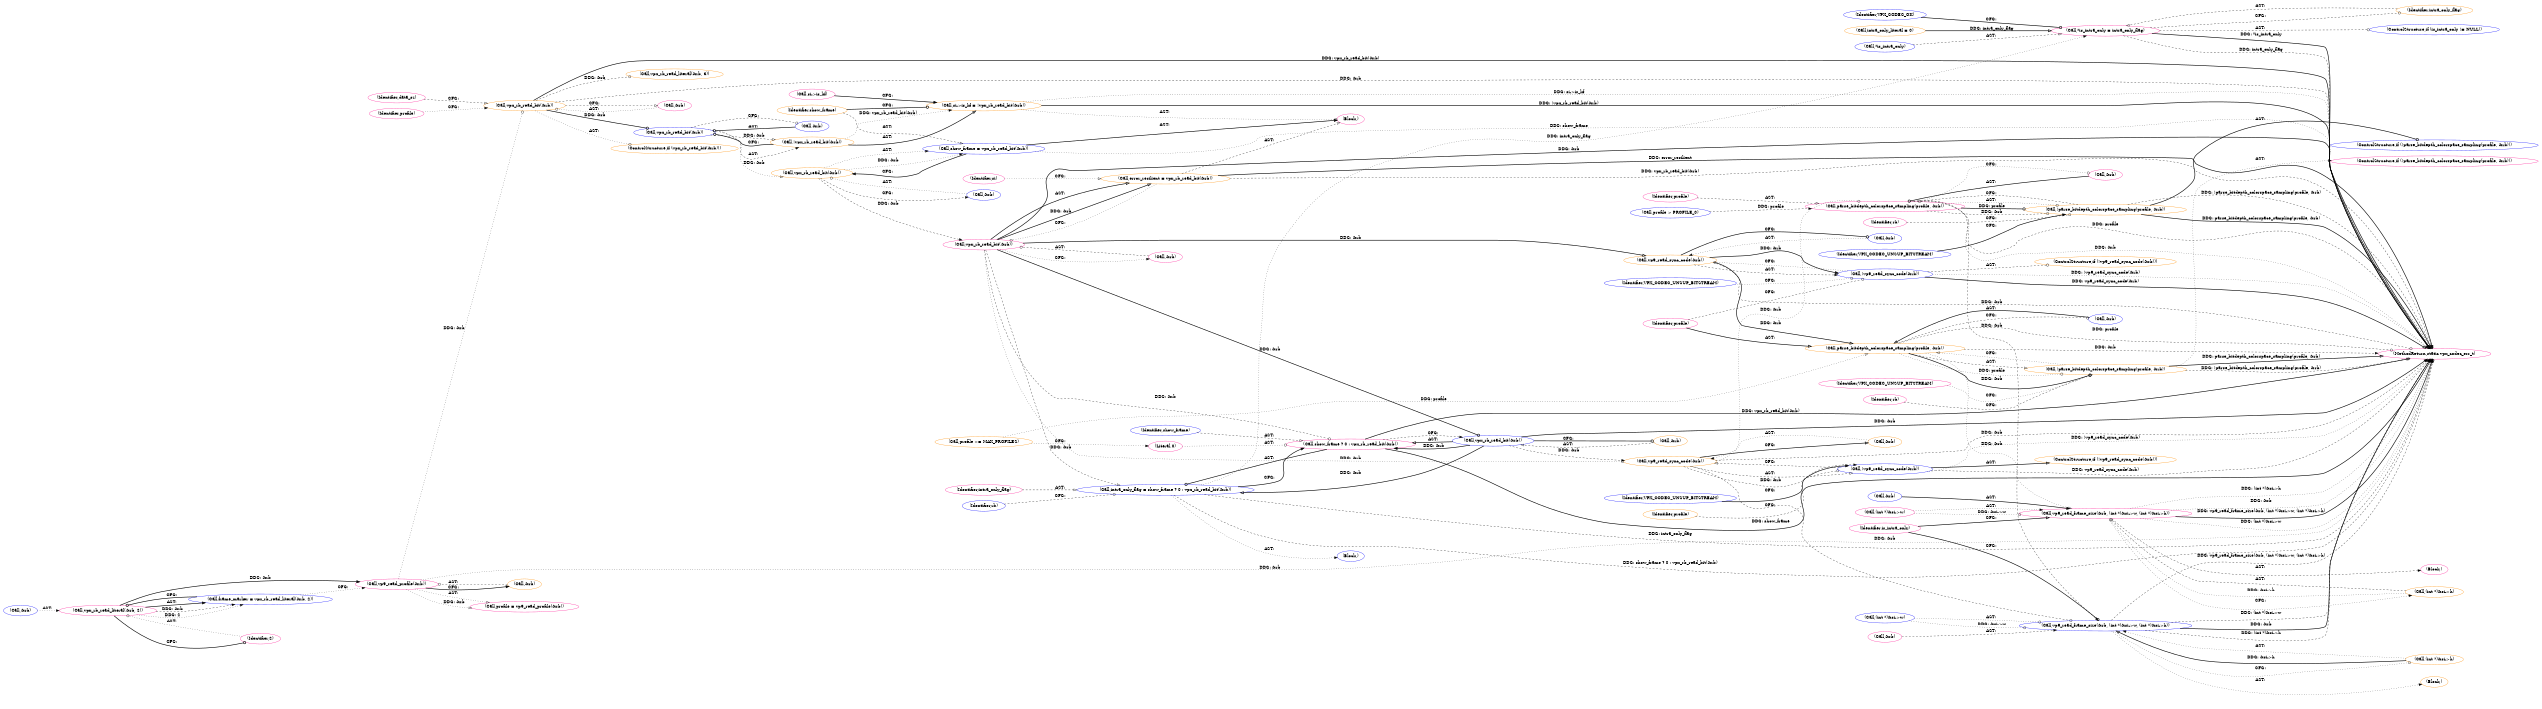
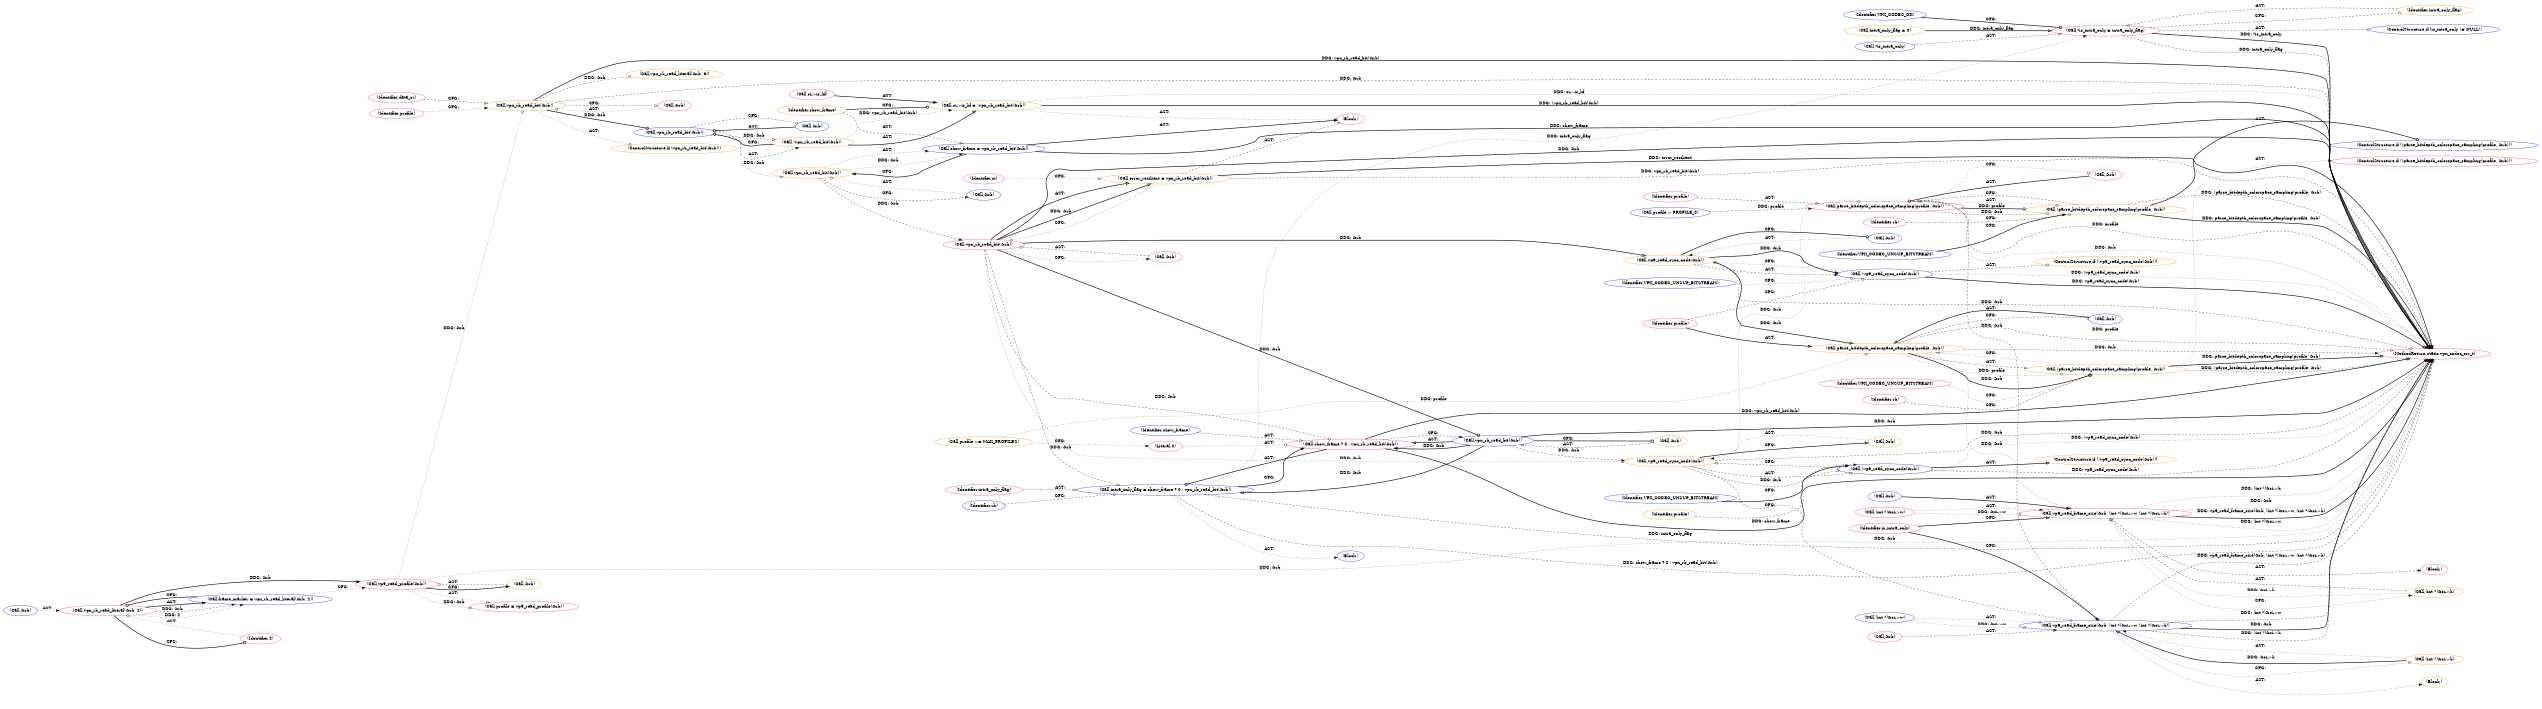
(1885, 31) -> (1885, 31)
(888, 96) -> (888, 96)
(1799, 128) -> (1799, 128)
